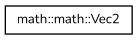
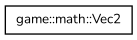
(69, 20) -> (69, 20)
